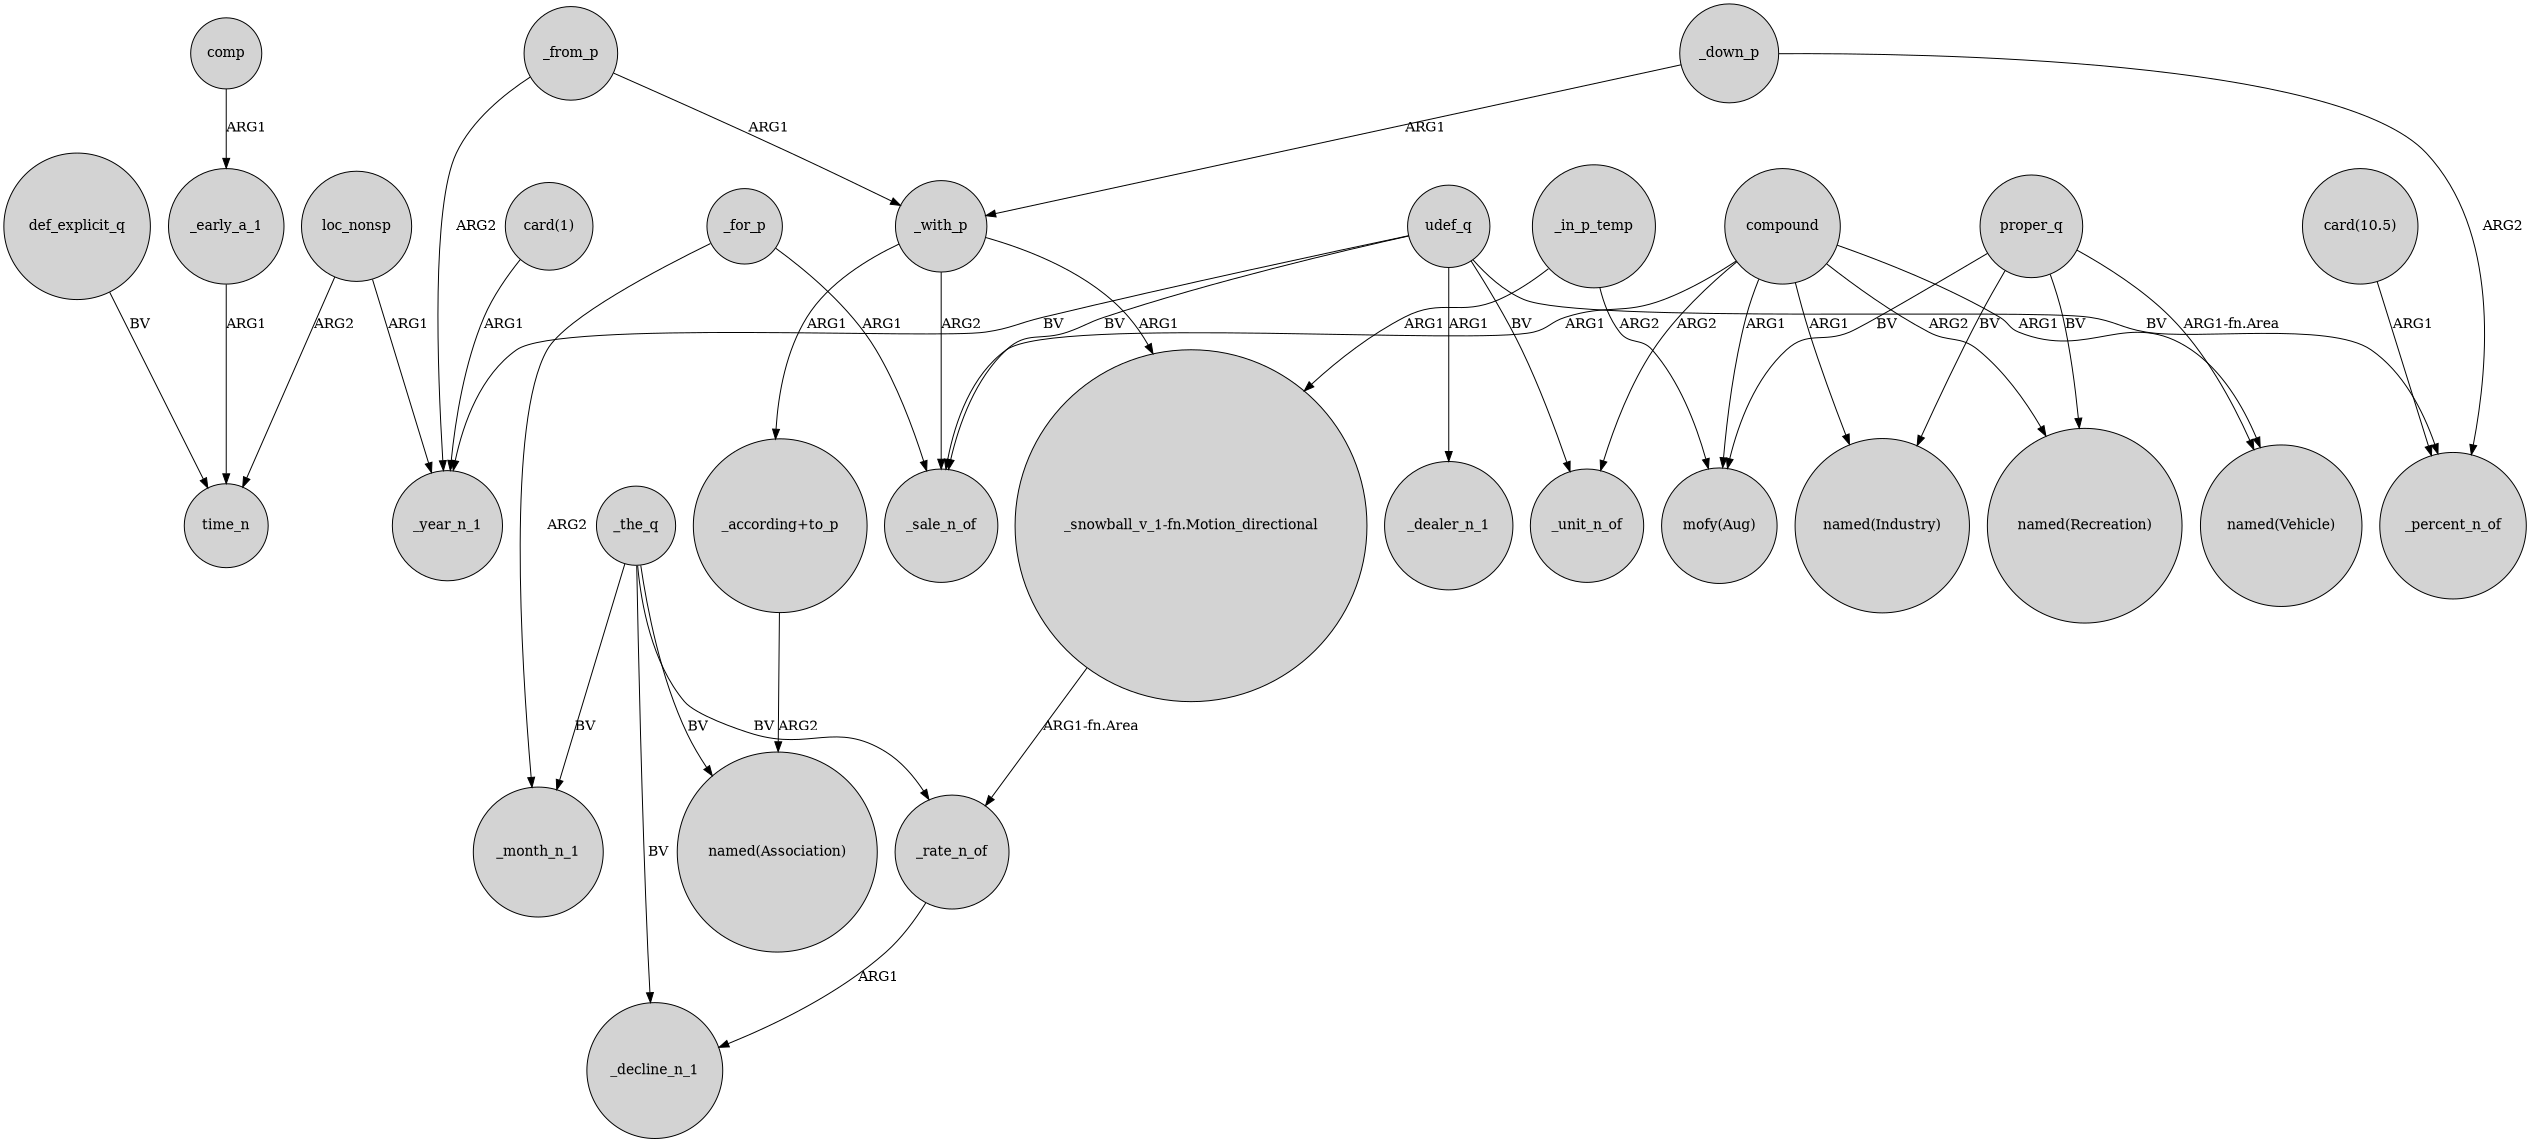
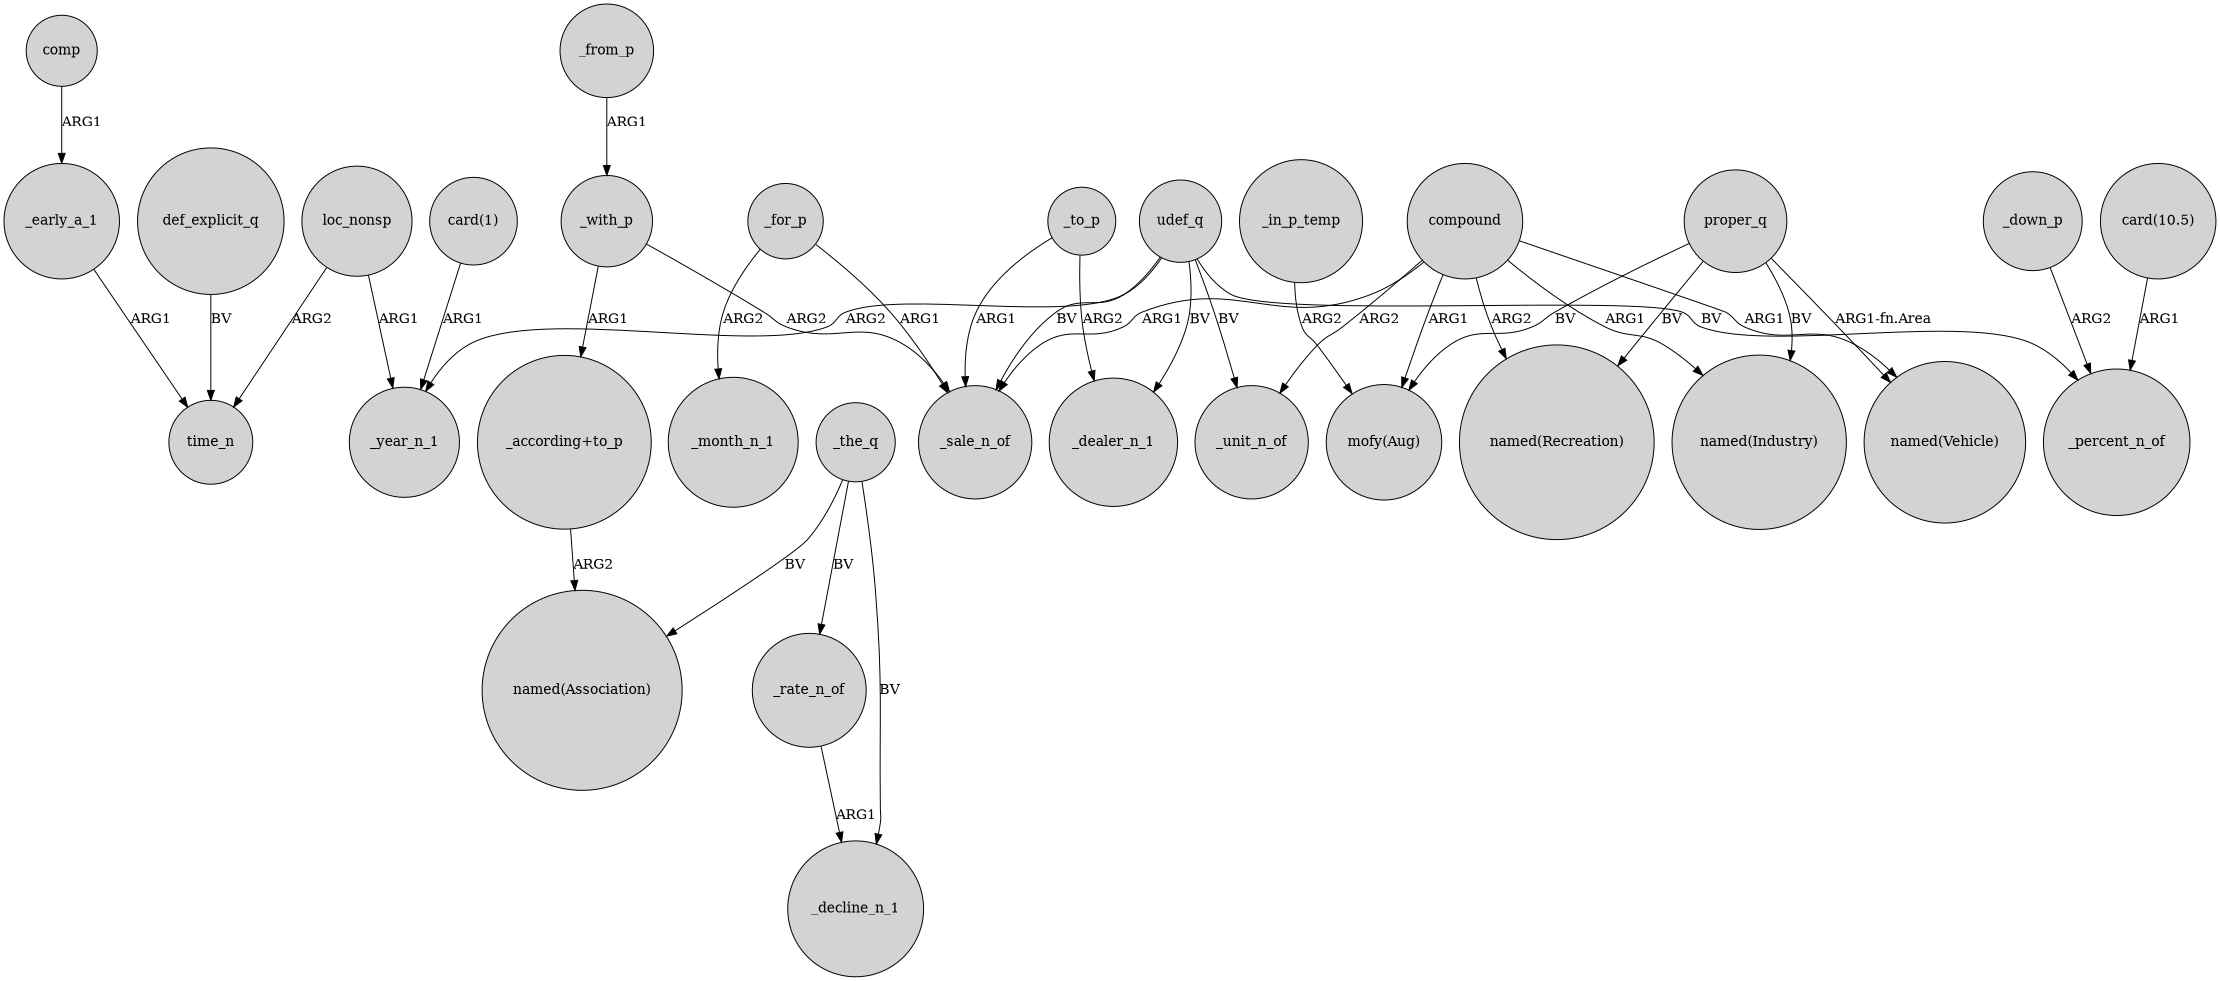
(1338, 139) -> none
none -> (1082, 221)
(440, 252) -> none
(1053, 325) -> (866, 320)
(1469, 325) -> (1200, 320)
(1191, 526) -> none
(592, 672) -> none
